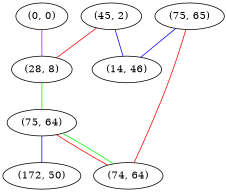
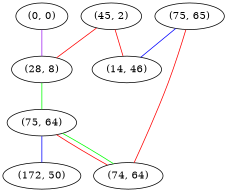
(119, 43) -> (119, 43)
